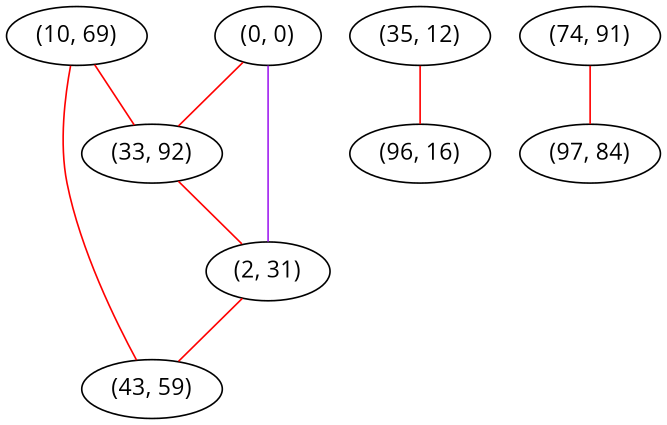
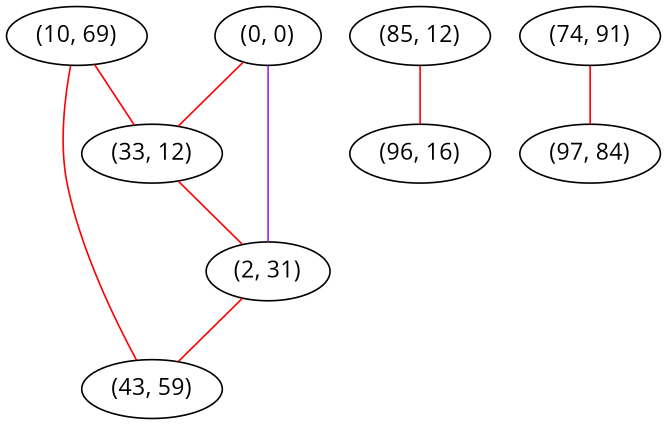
(420, 36) -> (420, 36)
(152, 154) -> (152, 154)
